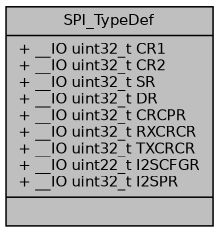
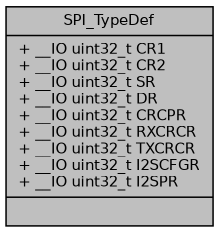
(110, 165) -> (110, 165)
